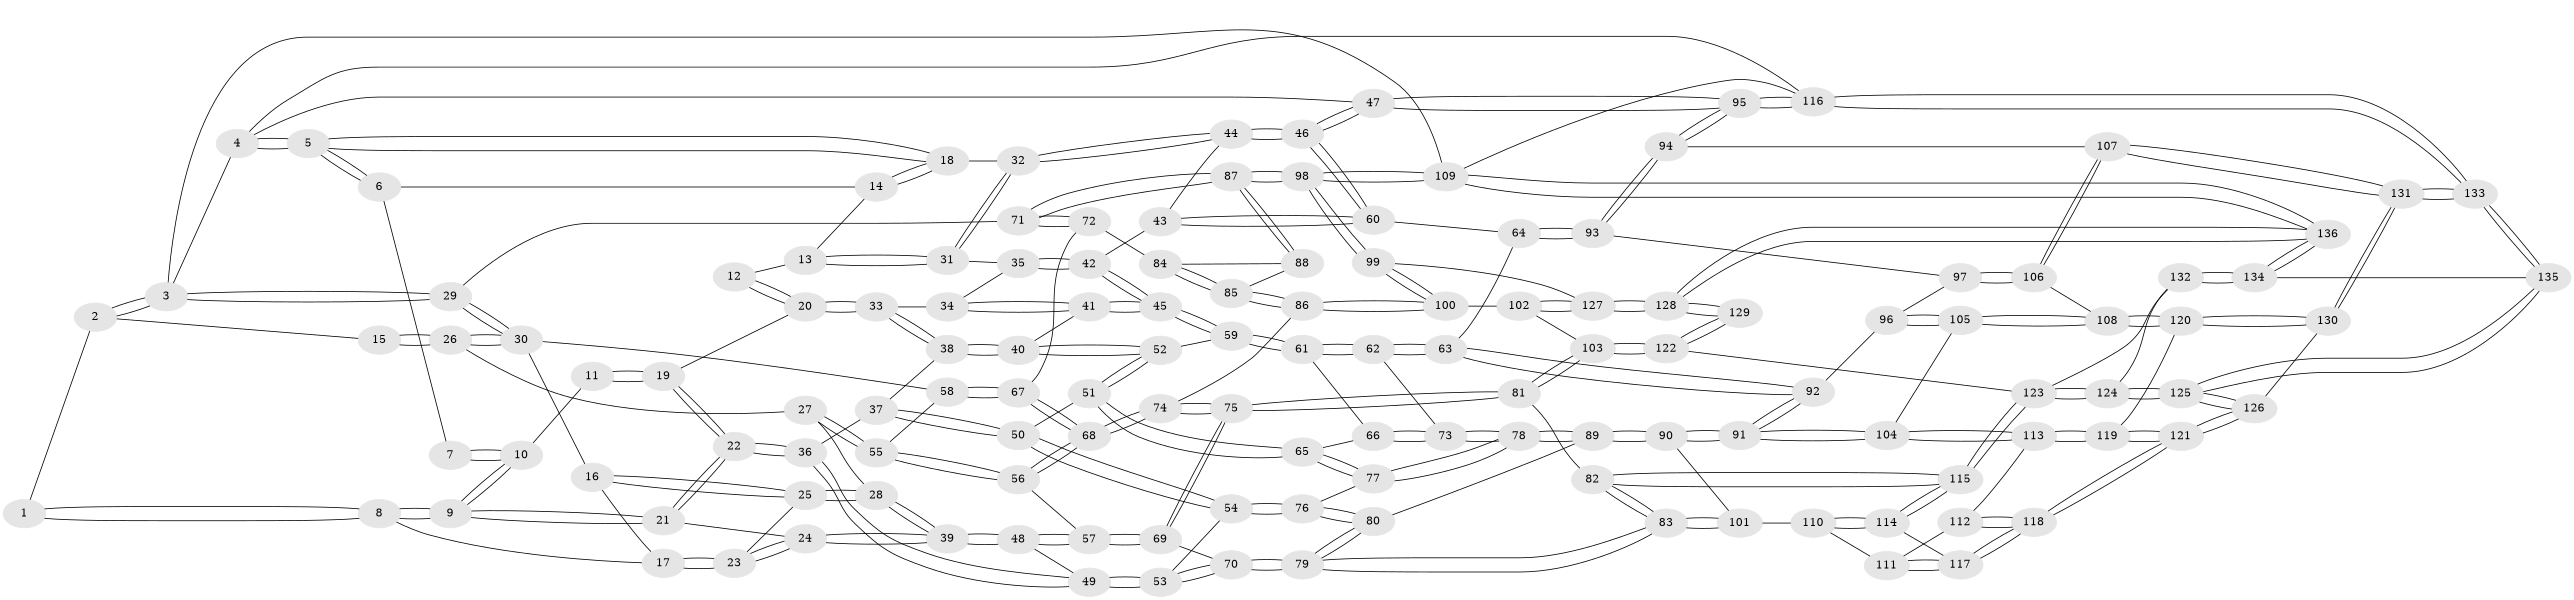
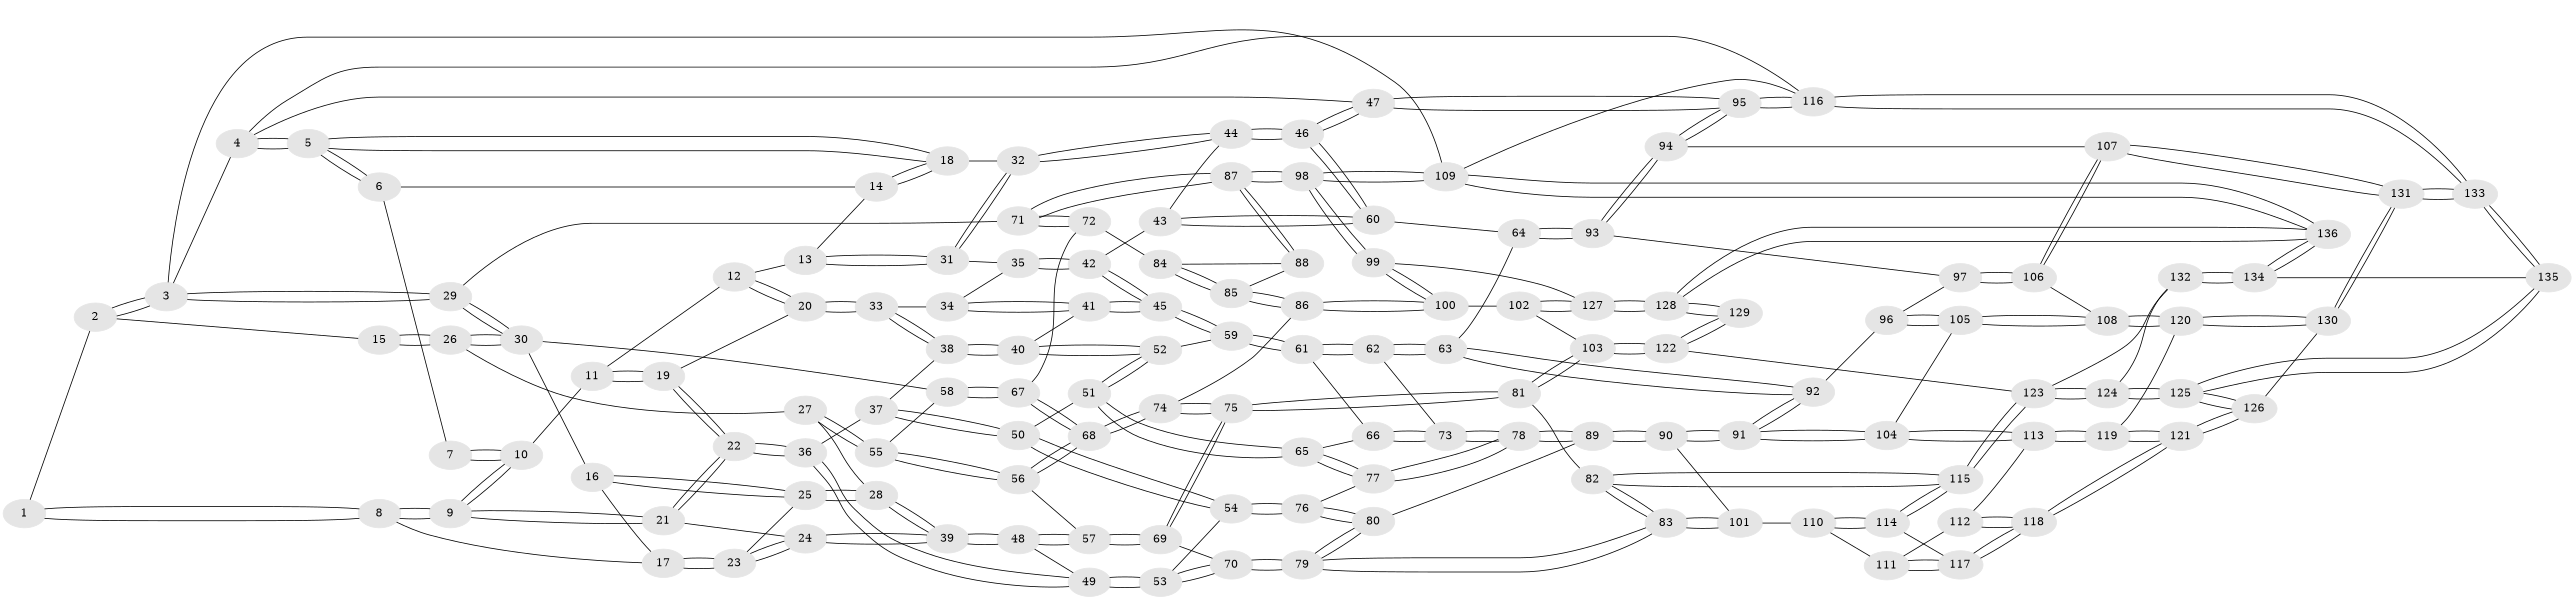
none -> (663, 327)
